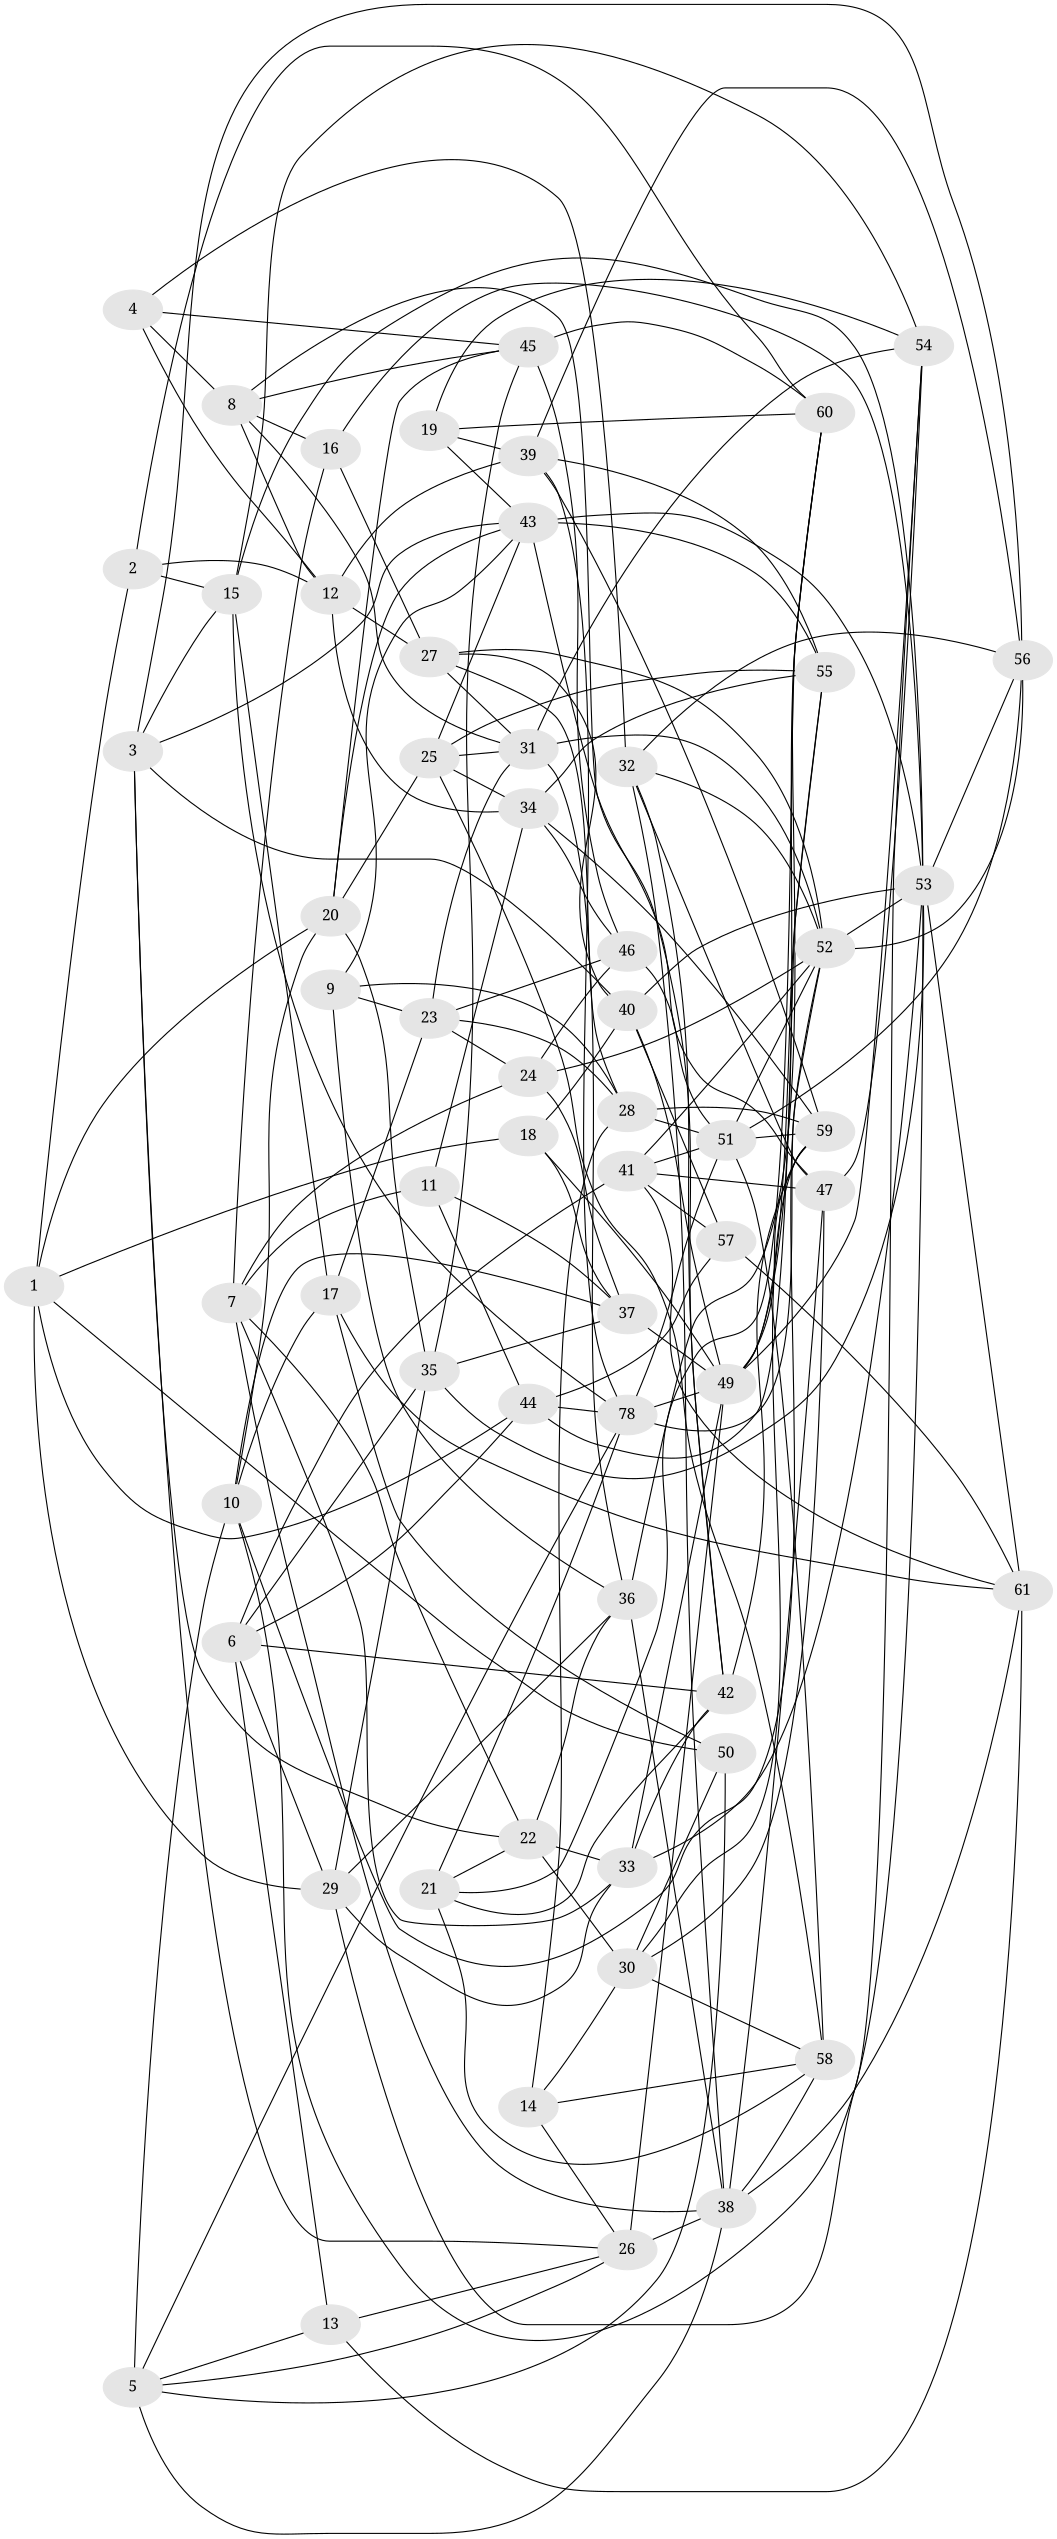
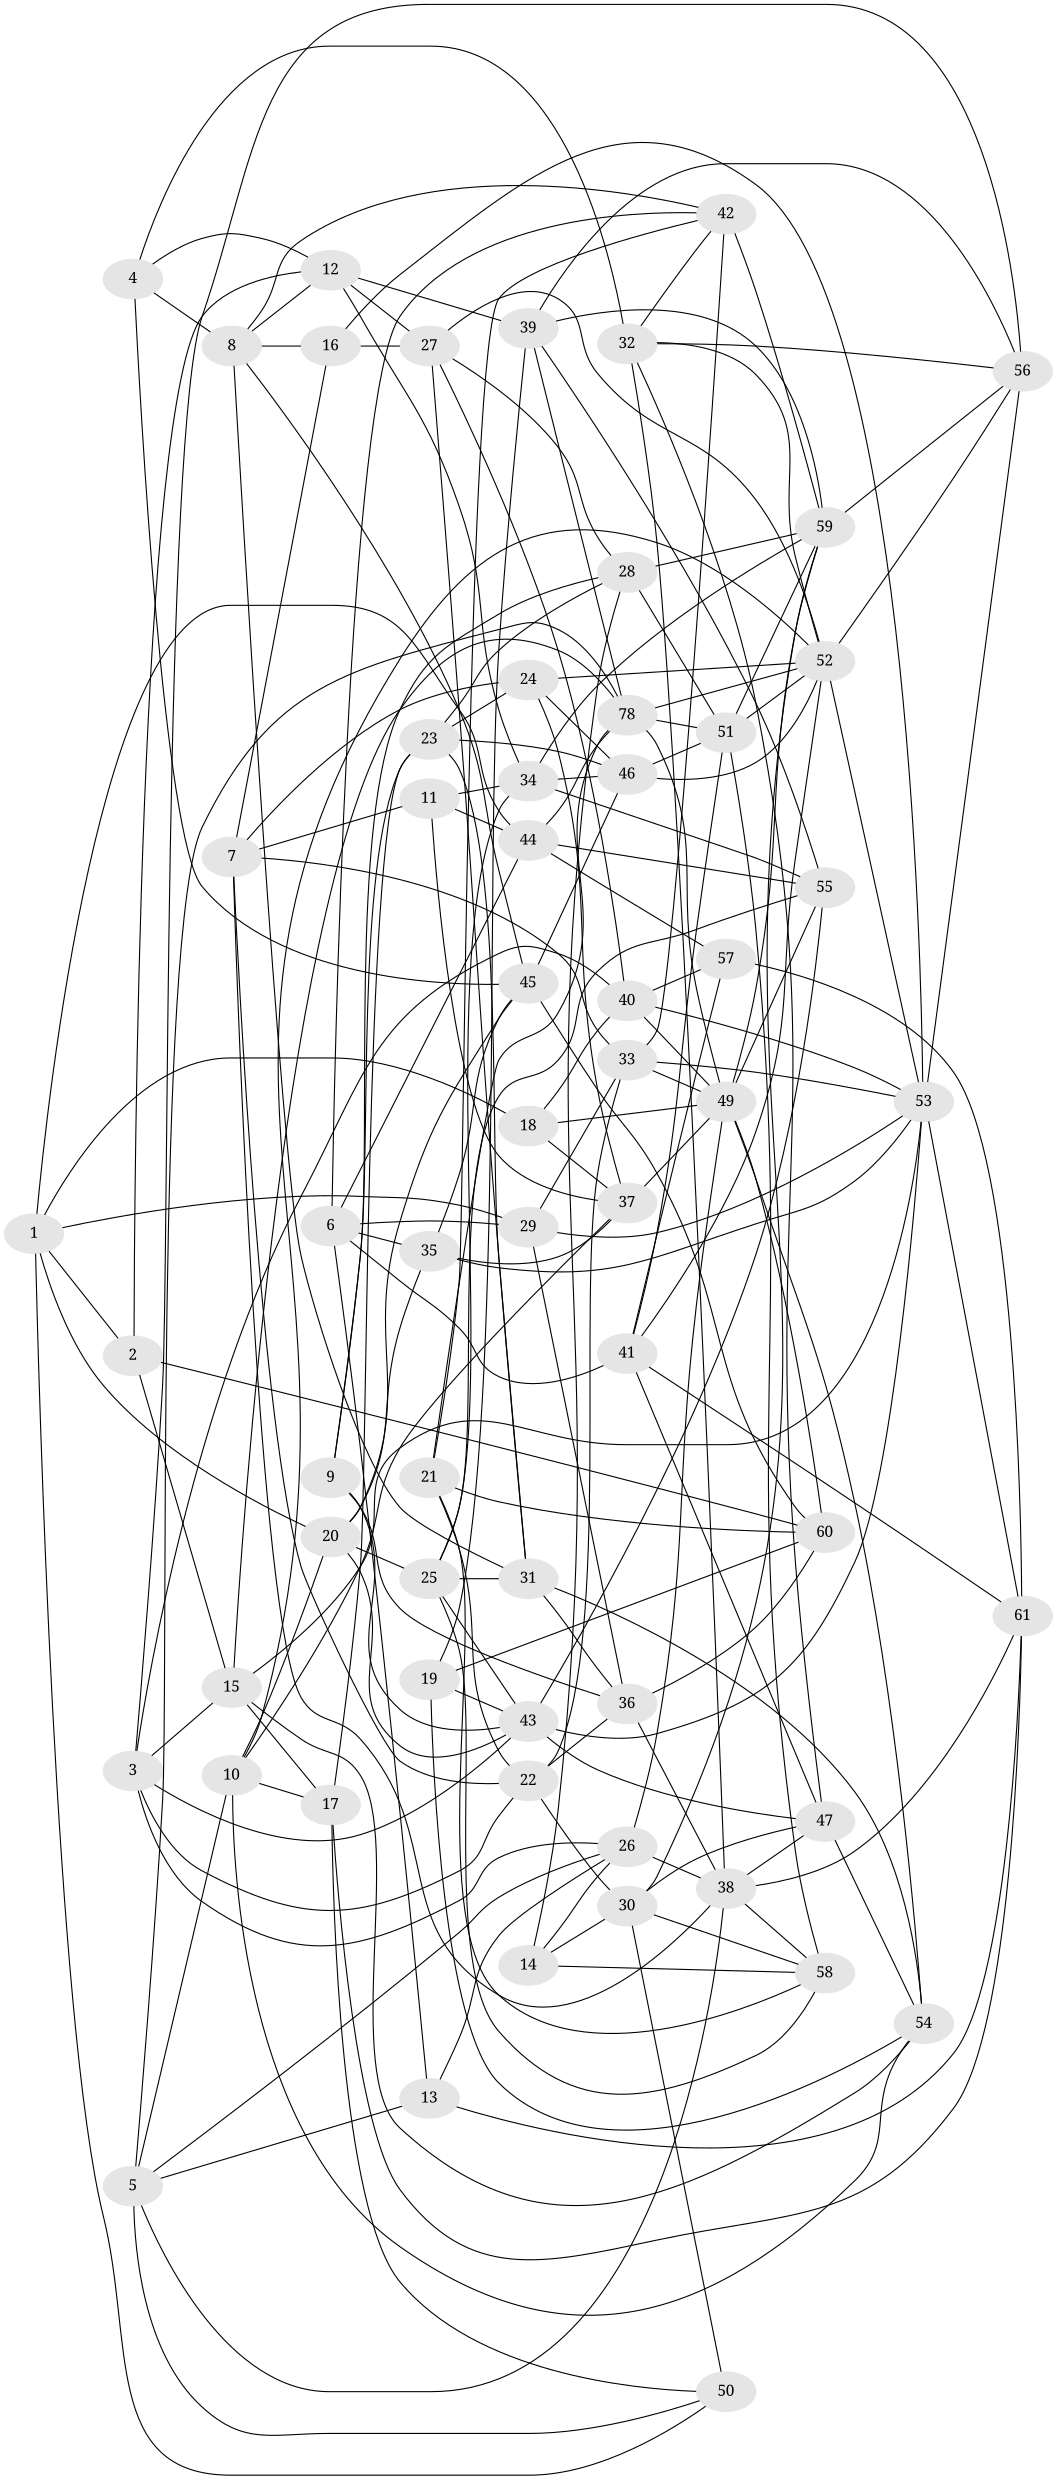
(733, 769) -> (757, 762)
(955, 946) -> (924, 449)
(380, 1630) -> none
